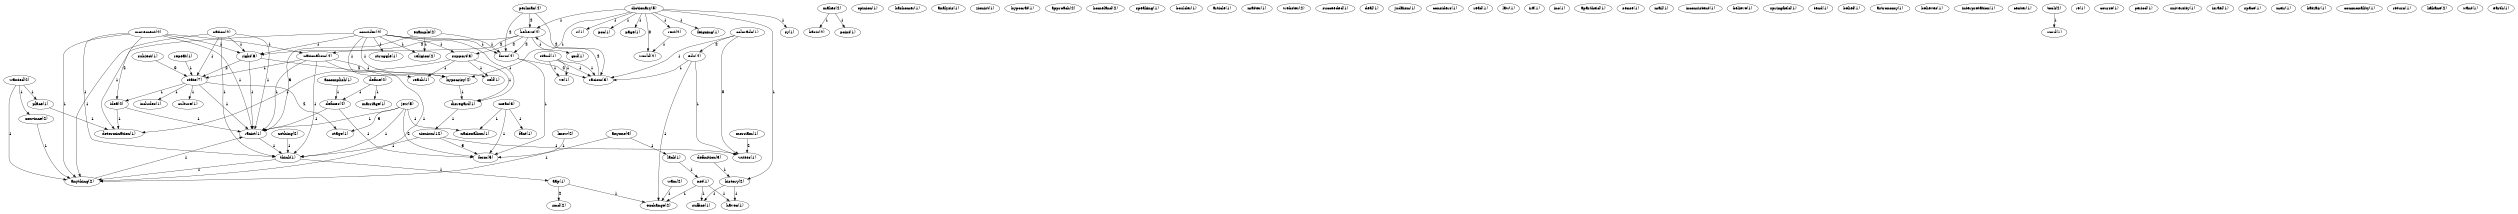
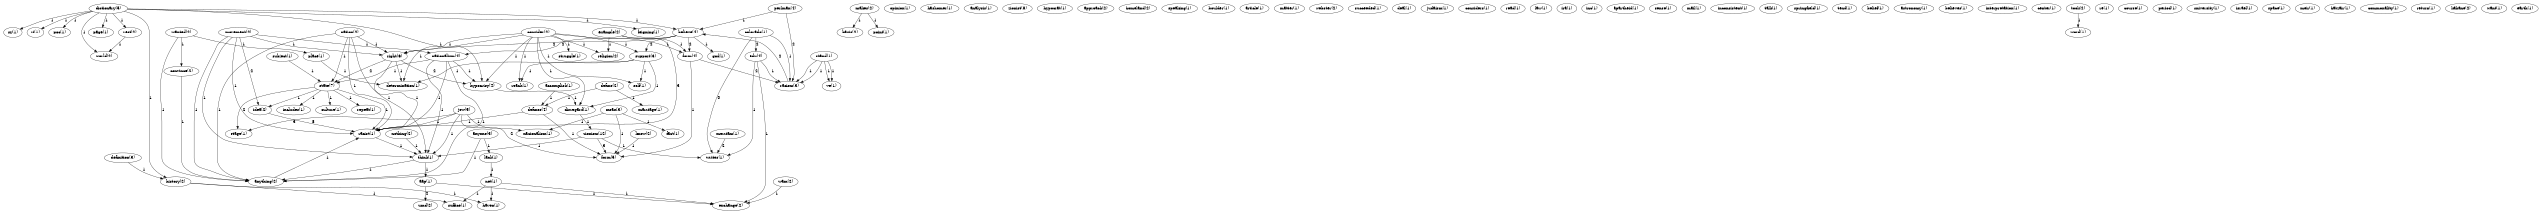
(985, 9) -> (1017, 9)
(1743, 9) -> (1771, 9)
(531, 20) -> (744, 20)
(509, 28) -> none
(650, 32) -> (84, 32)
none -> (509, 57)
(188, 67) -> (345, 97)
(175, 68) -> (313, 71)
(118, 118) -> (398, 70)
(199, 119) -> (313, 122)
